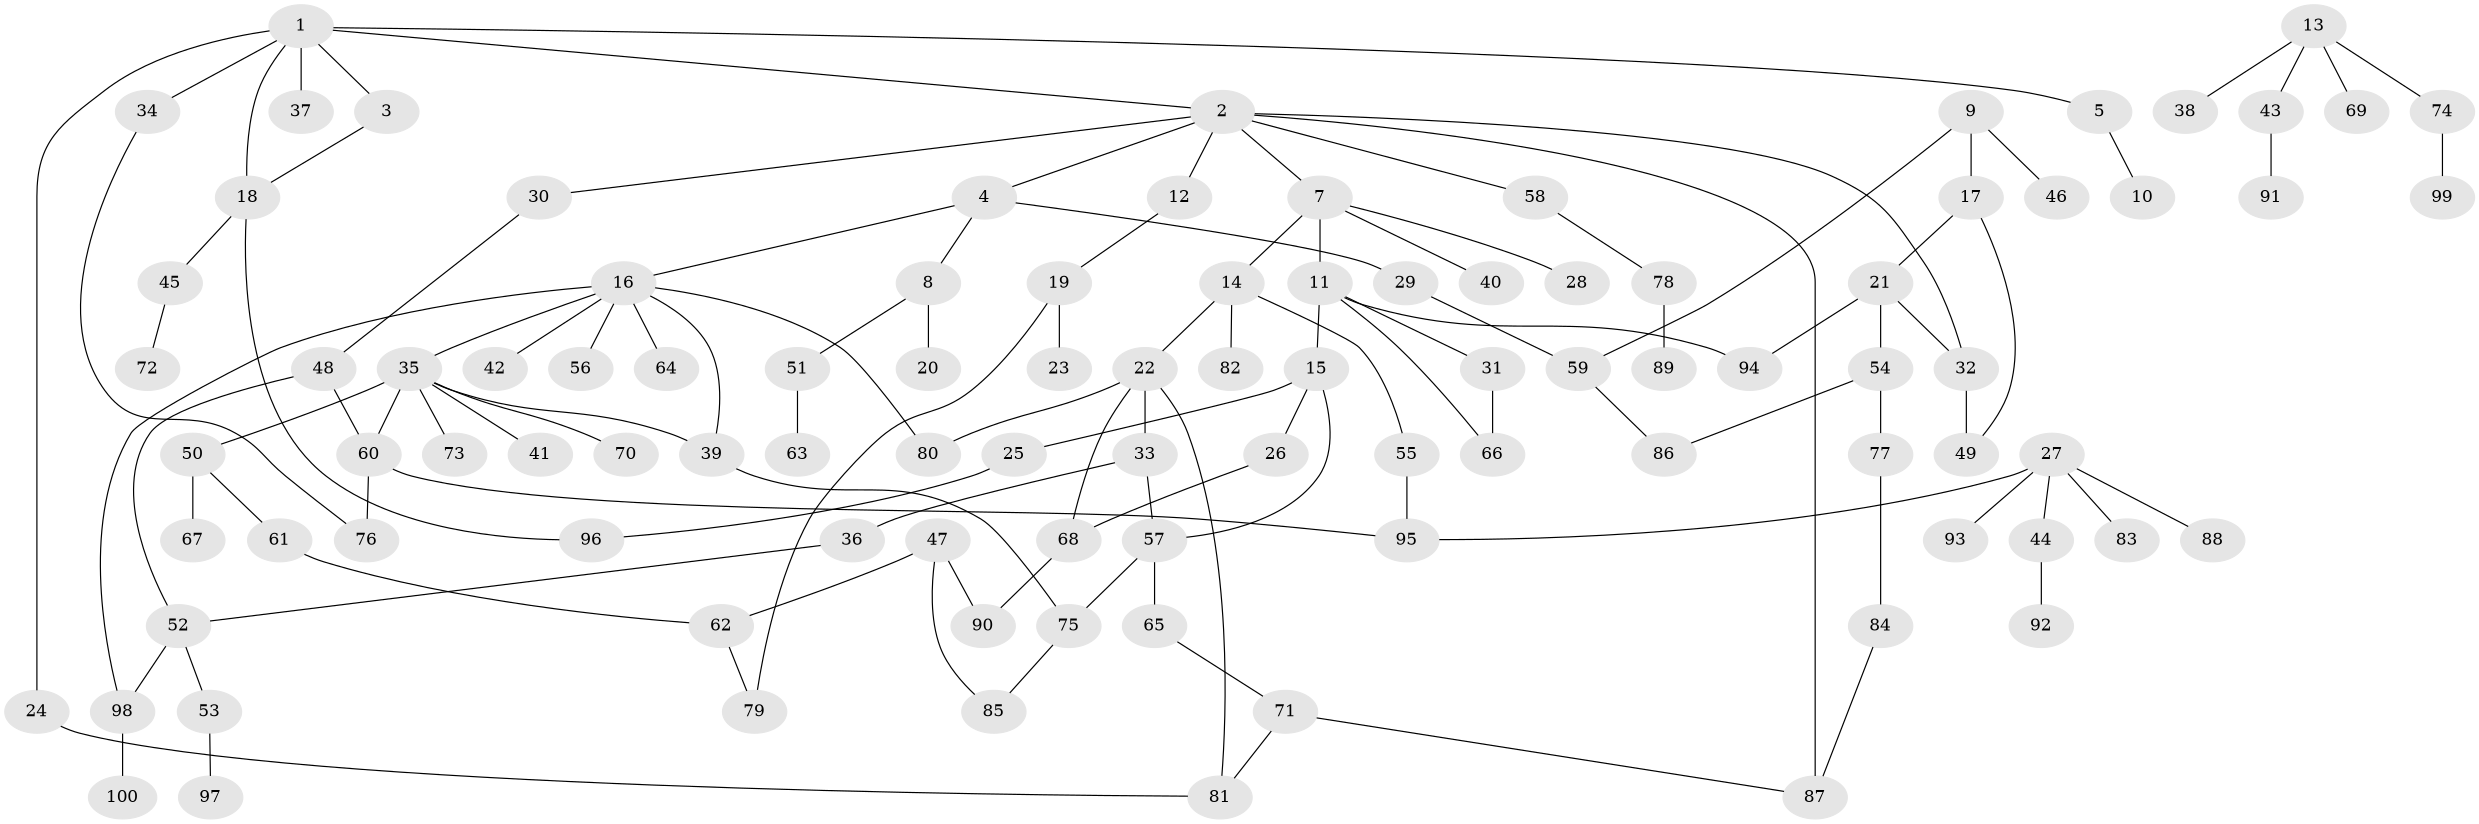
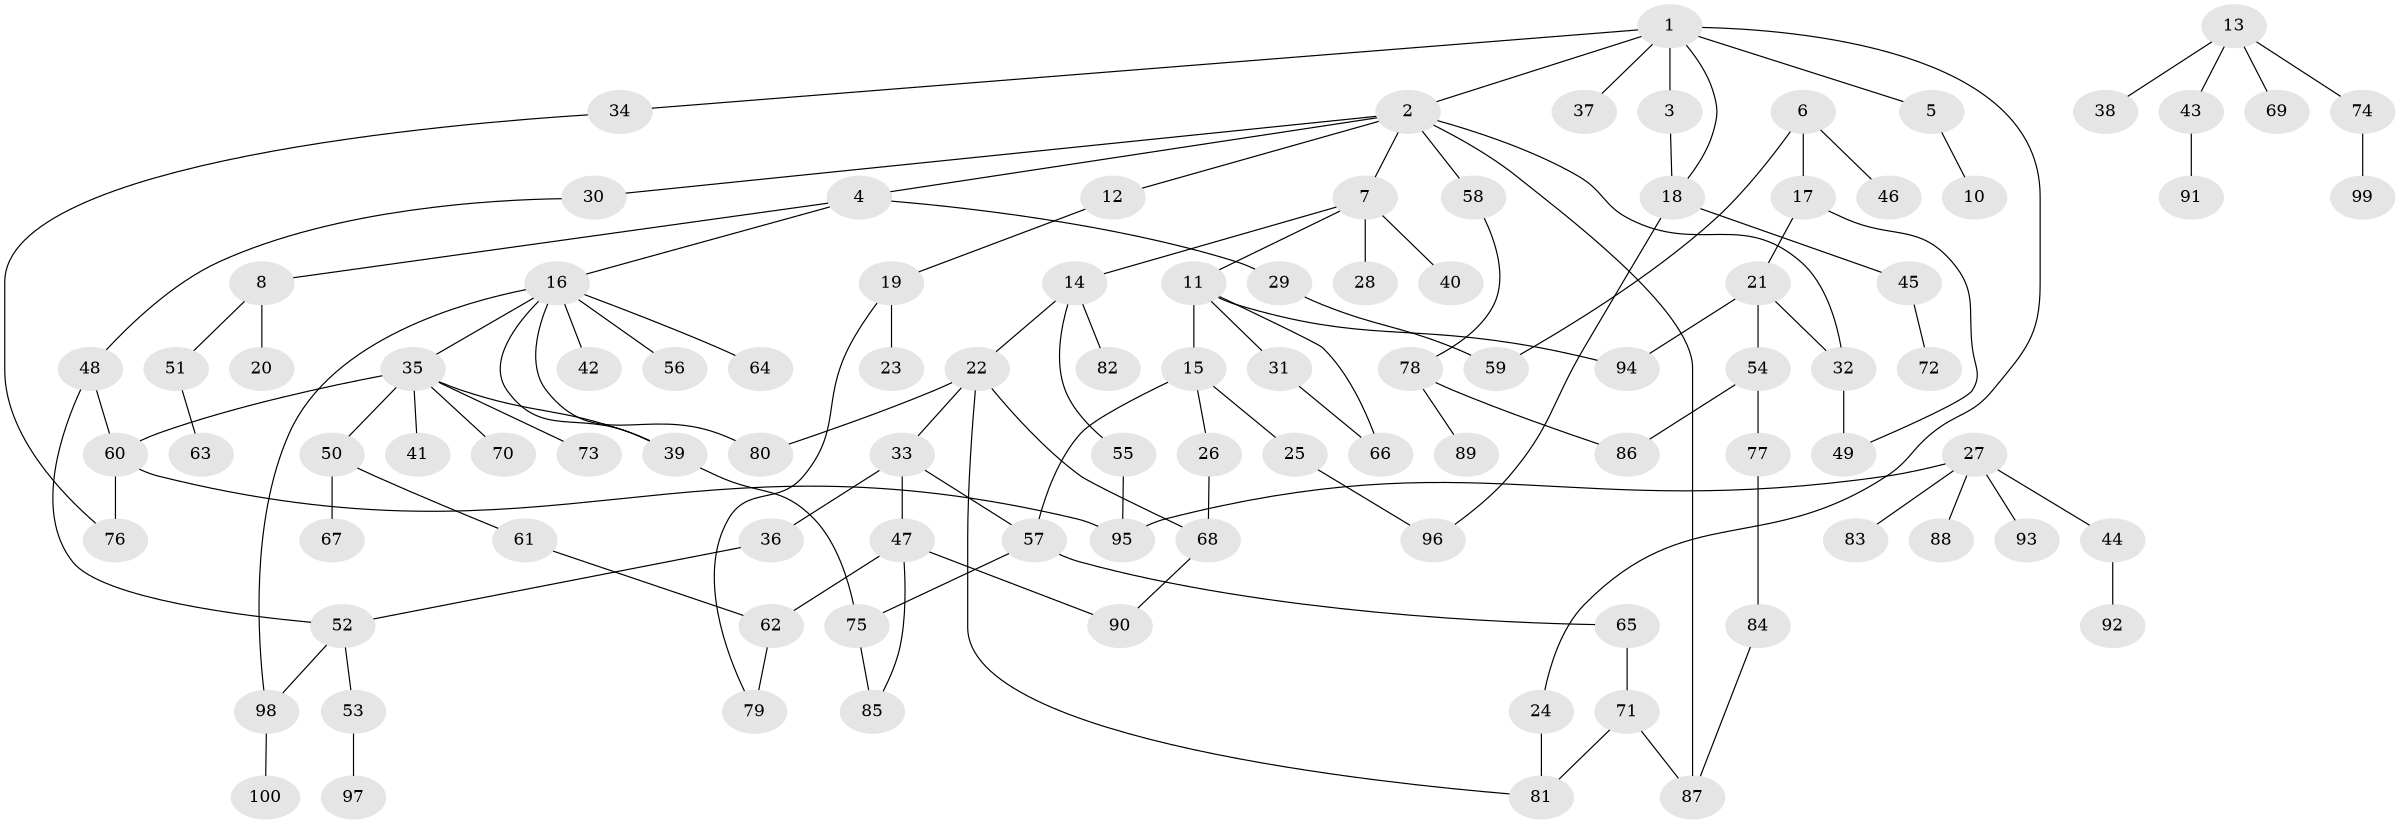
(1971, 112) -> (1803, 112)
(1621, 412) -> (1517, 415)
none -> (902, 499)
